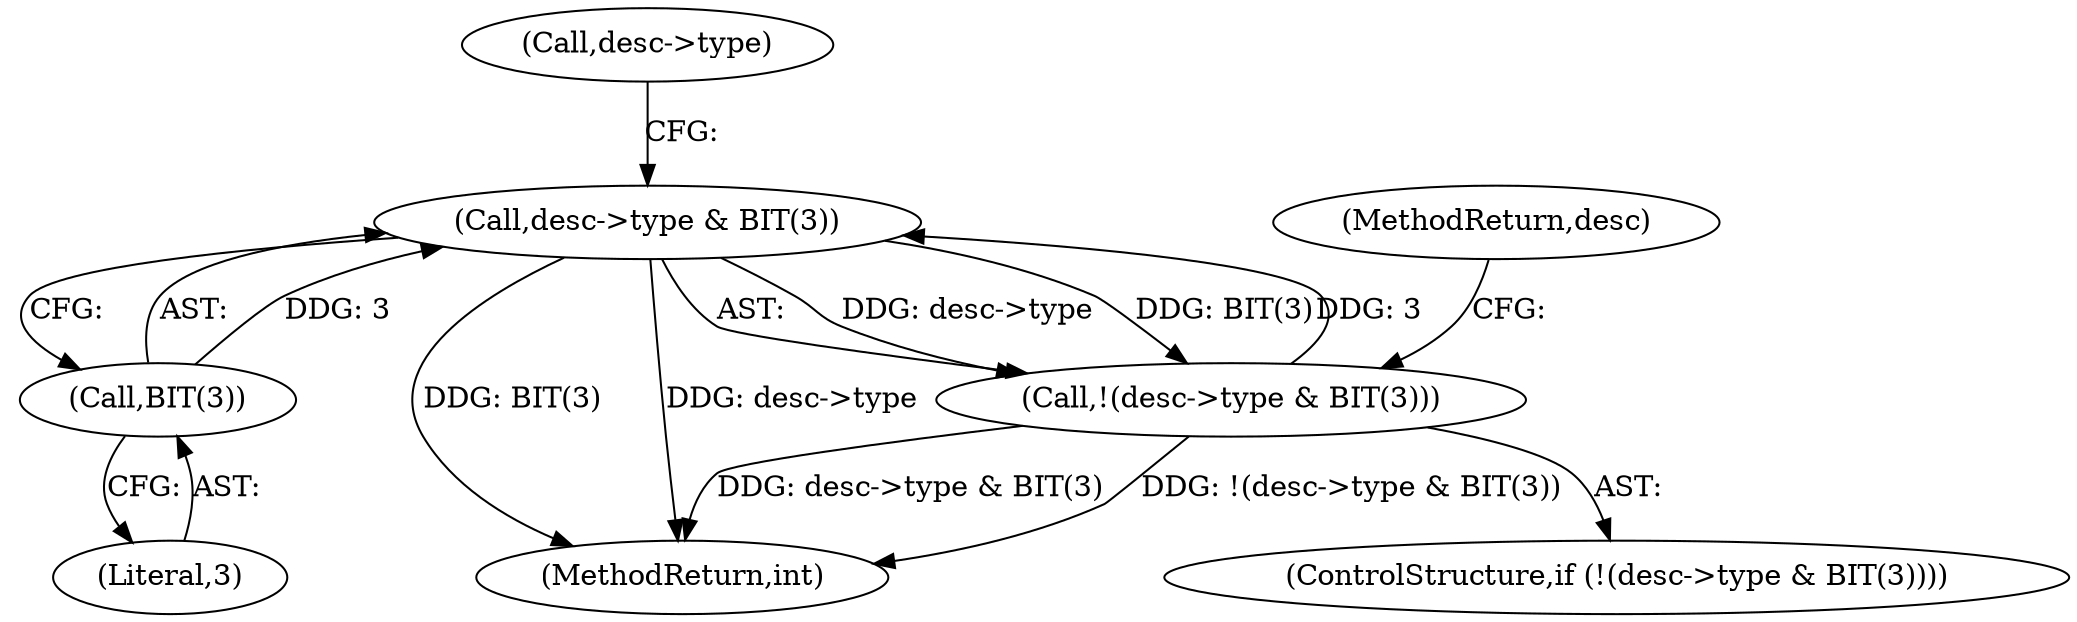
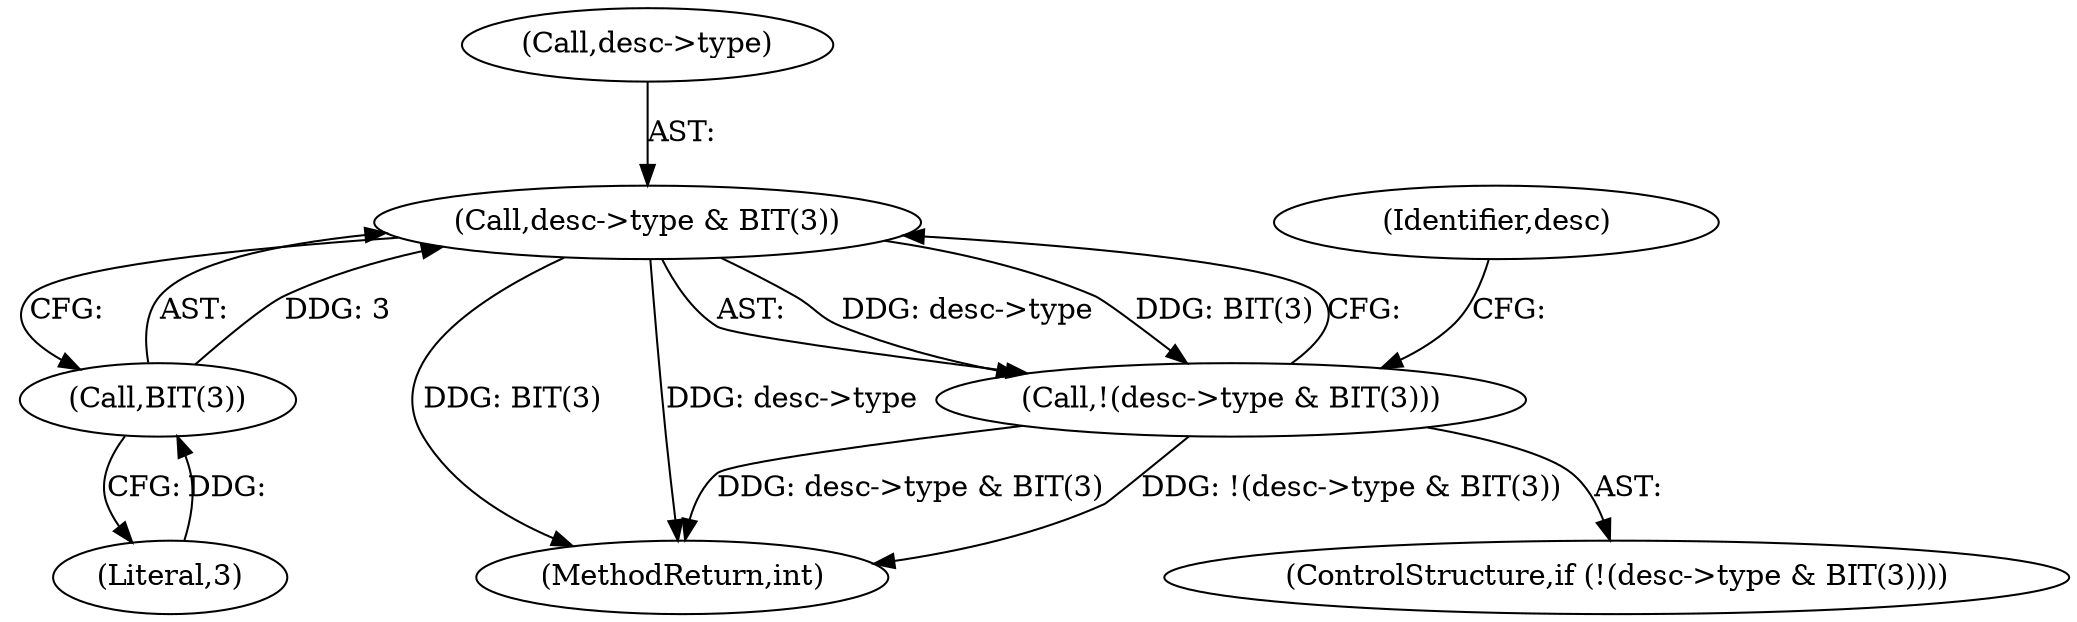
(686, 134) -> (686, 134)
(1496, 222) -> (1496, 222)
(1369, 311) -> (1369, 311)
(231, 489) -> (231, 489)
